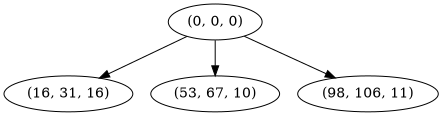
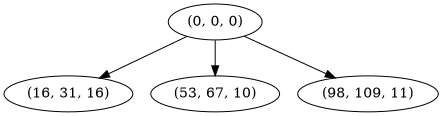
(368, 94) -> (368, 94)
